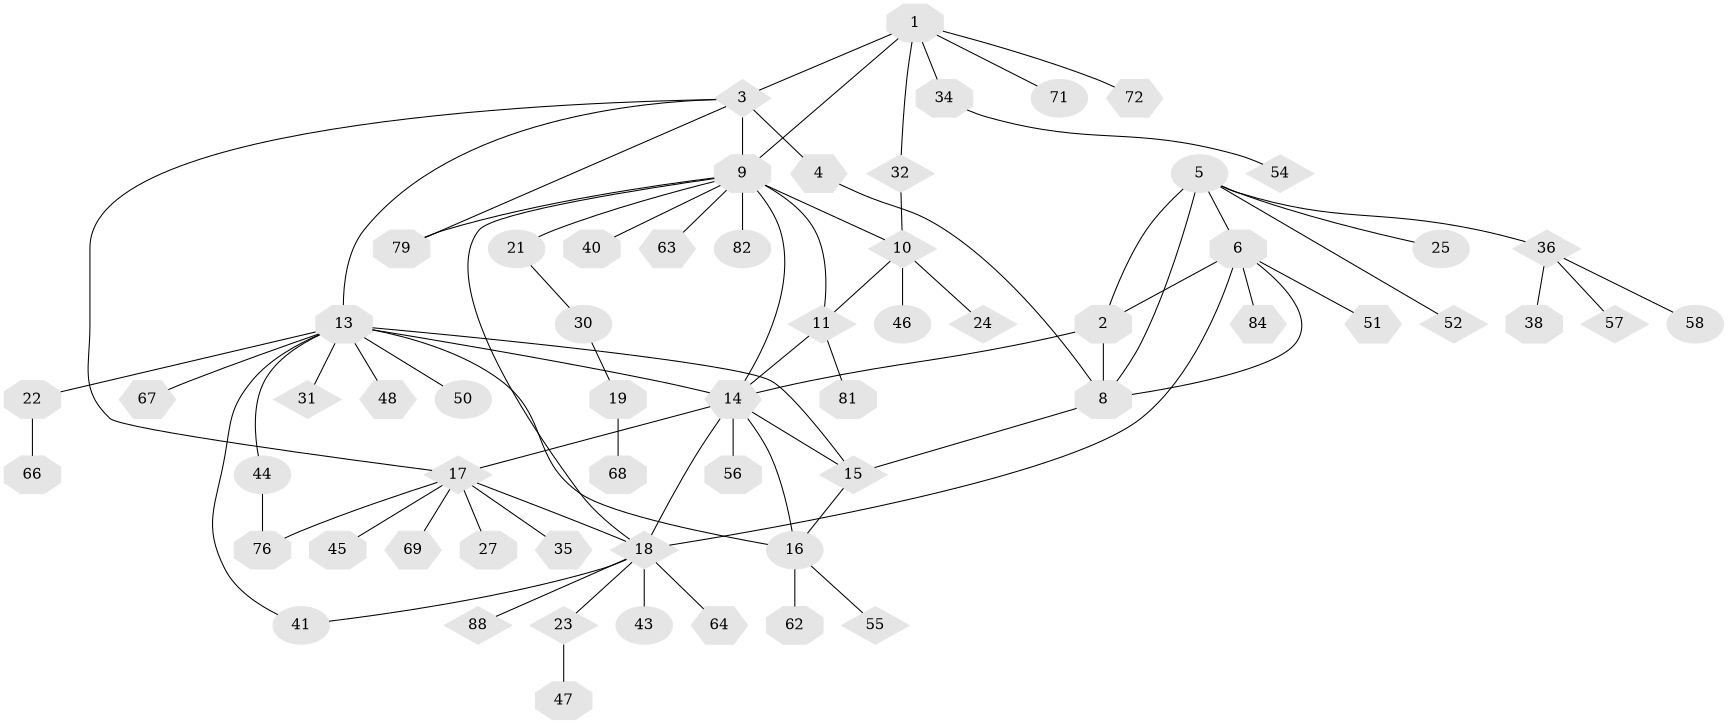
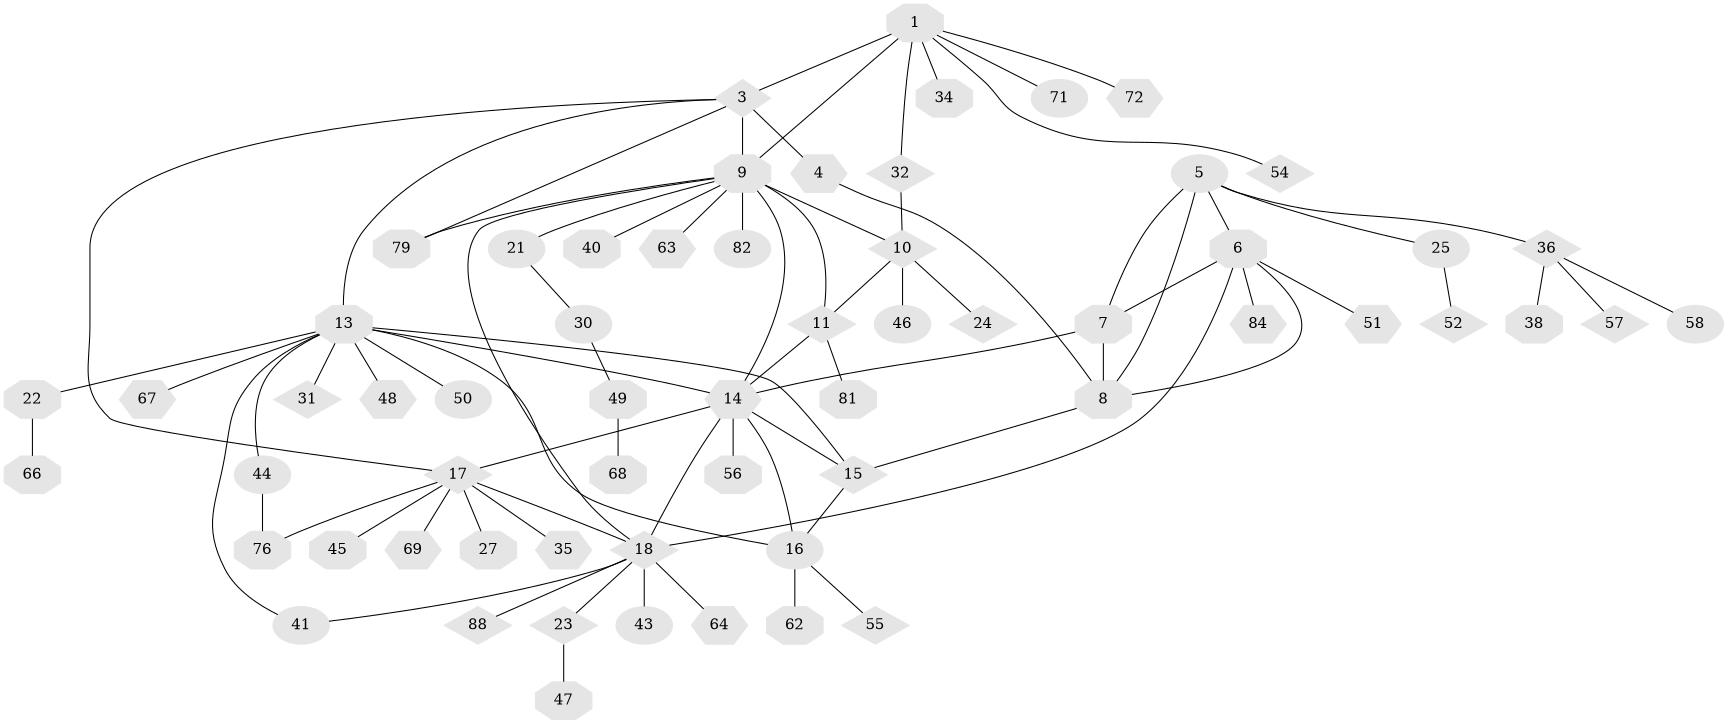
(1115, 136) -> (1082, 138)
(1329, 250) -> (1448, 287)
(1103, 324) -> (1103, 324)
(618, 400) -> (618, 400)
